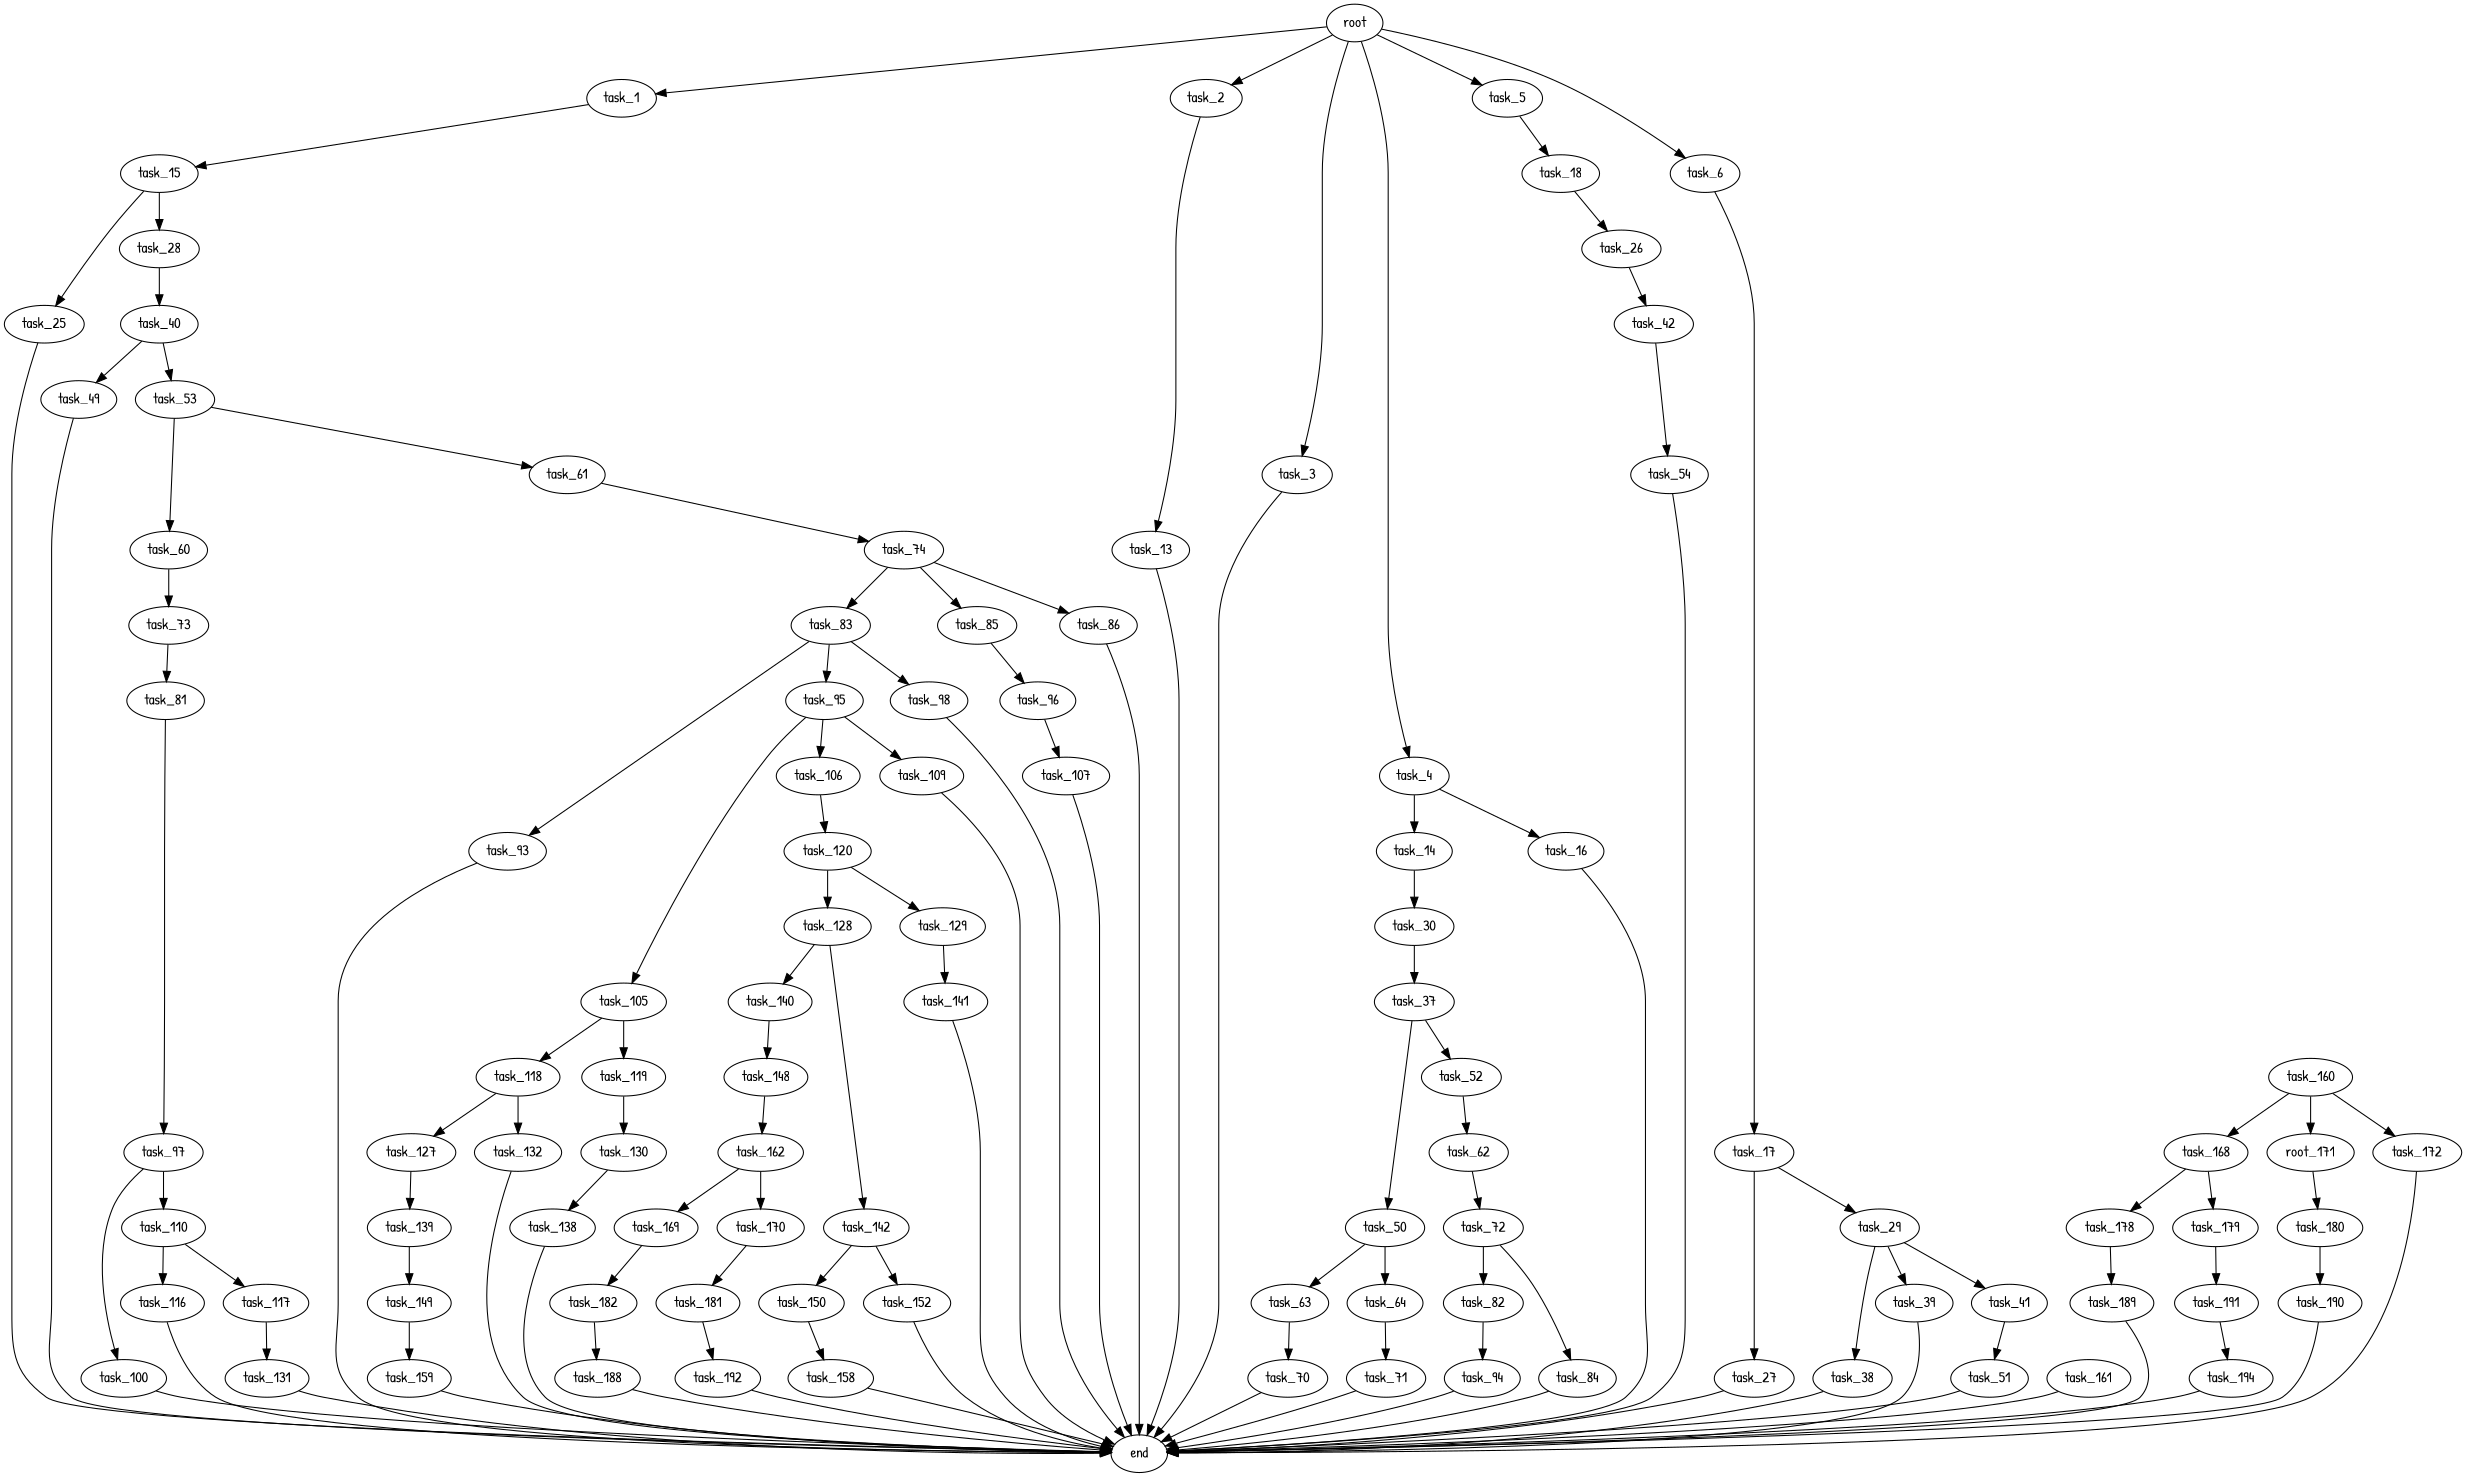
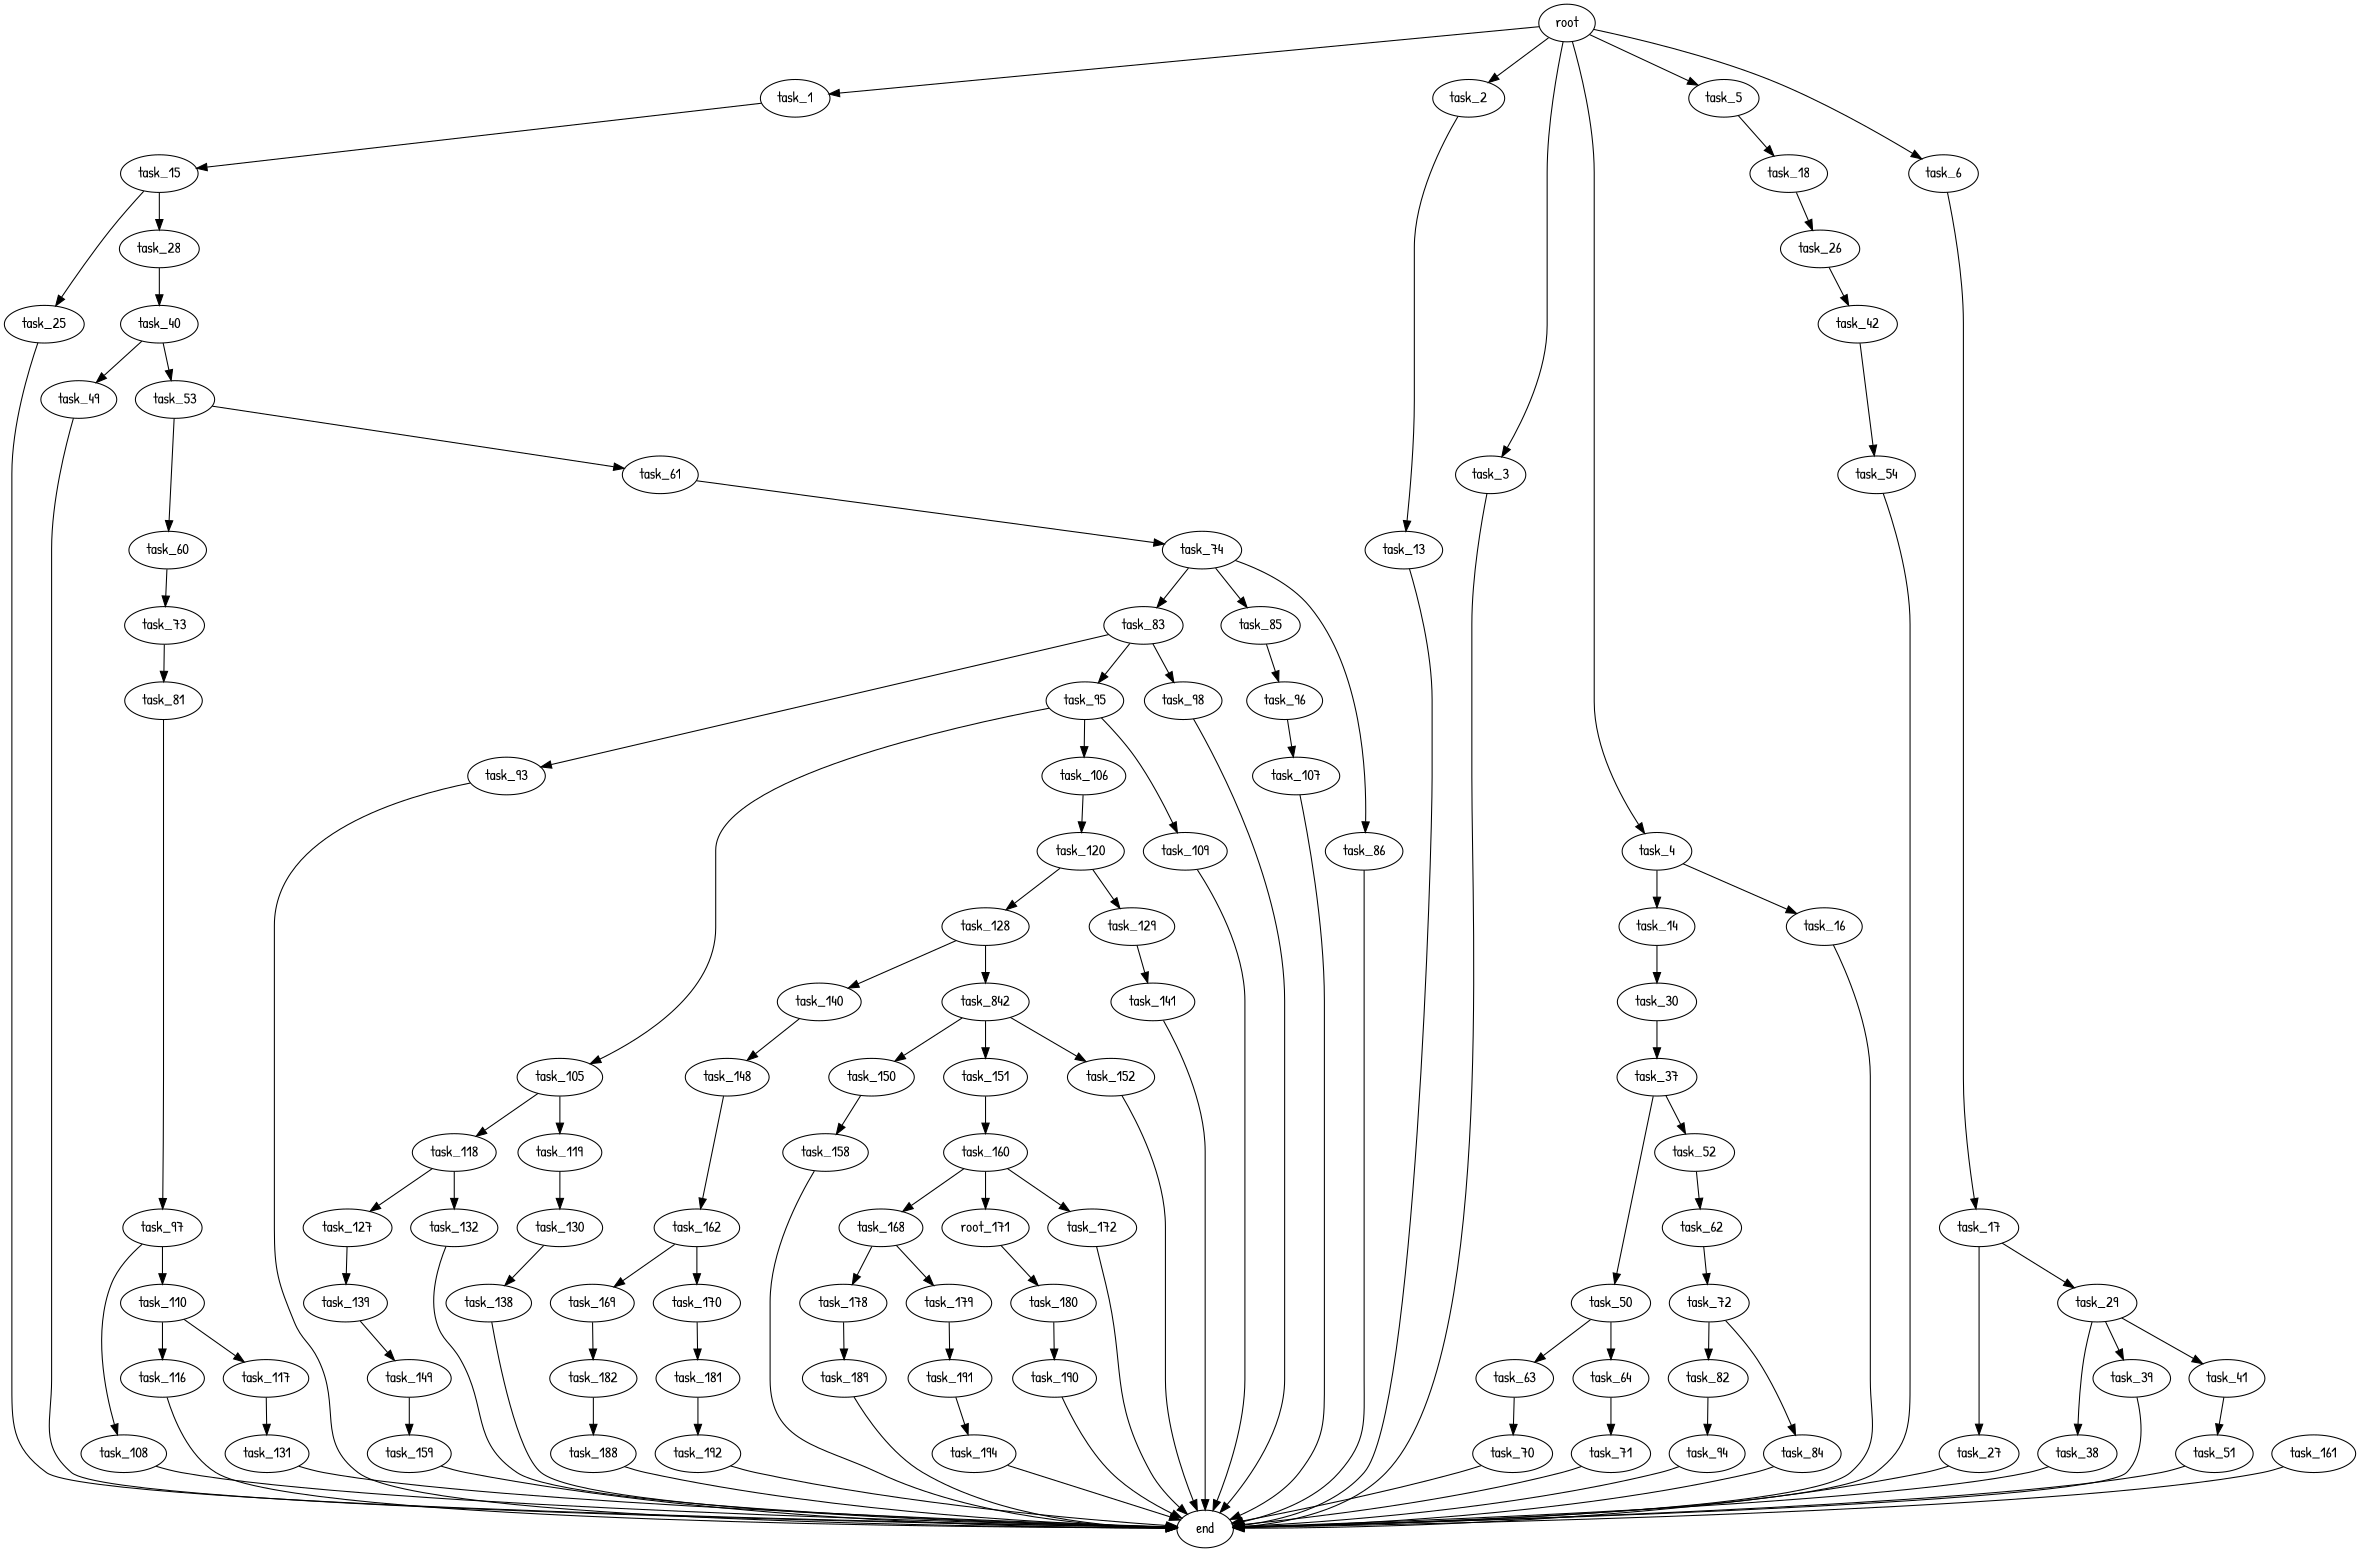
none -> (986, 1077)
(866, 1228) -> (986, 1002)
(124, 1378) -> (124, 1454)
